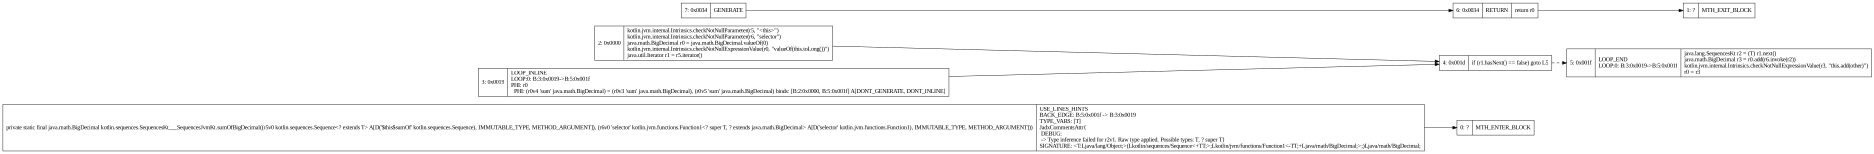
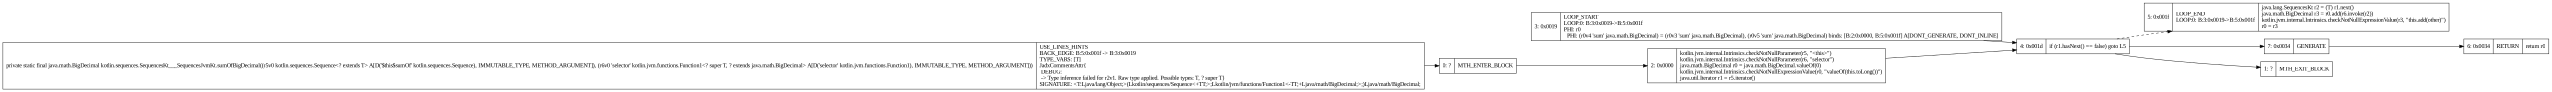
(1609, 11) -> (2186, 62)
none -> (2195, 46)
none -> (1580, 66)
(529, 73) -> (1581, 17)
